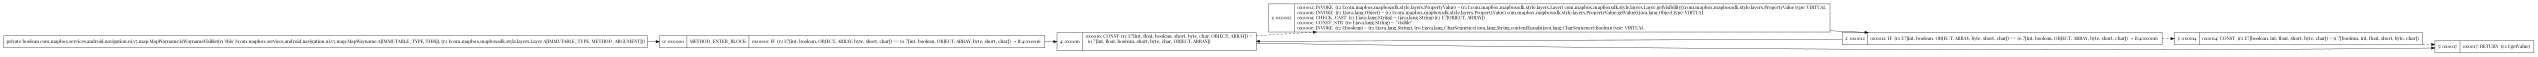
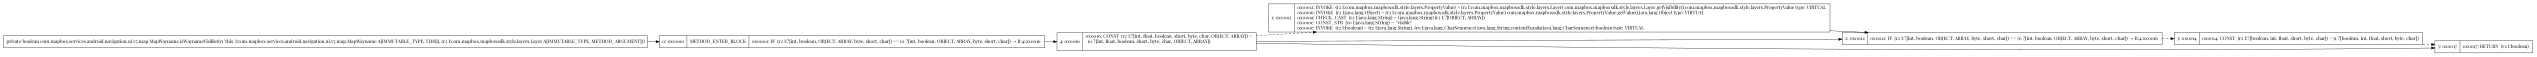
(1551, 40) -> (1548, 40)
(2497, 47) -> (2496, 47)
